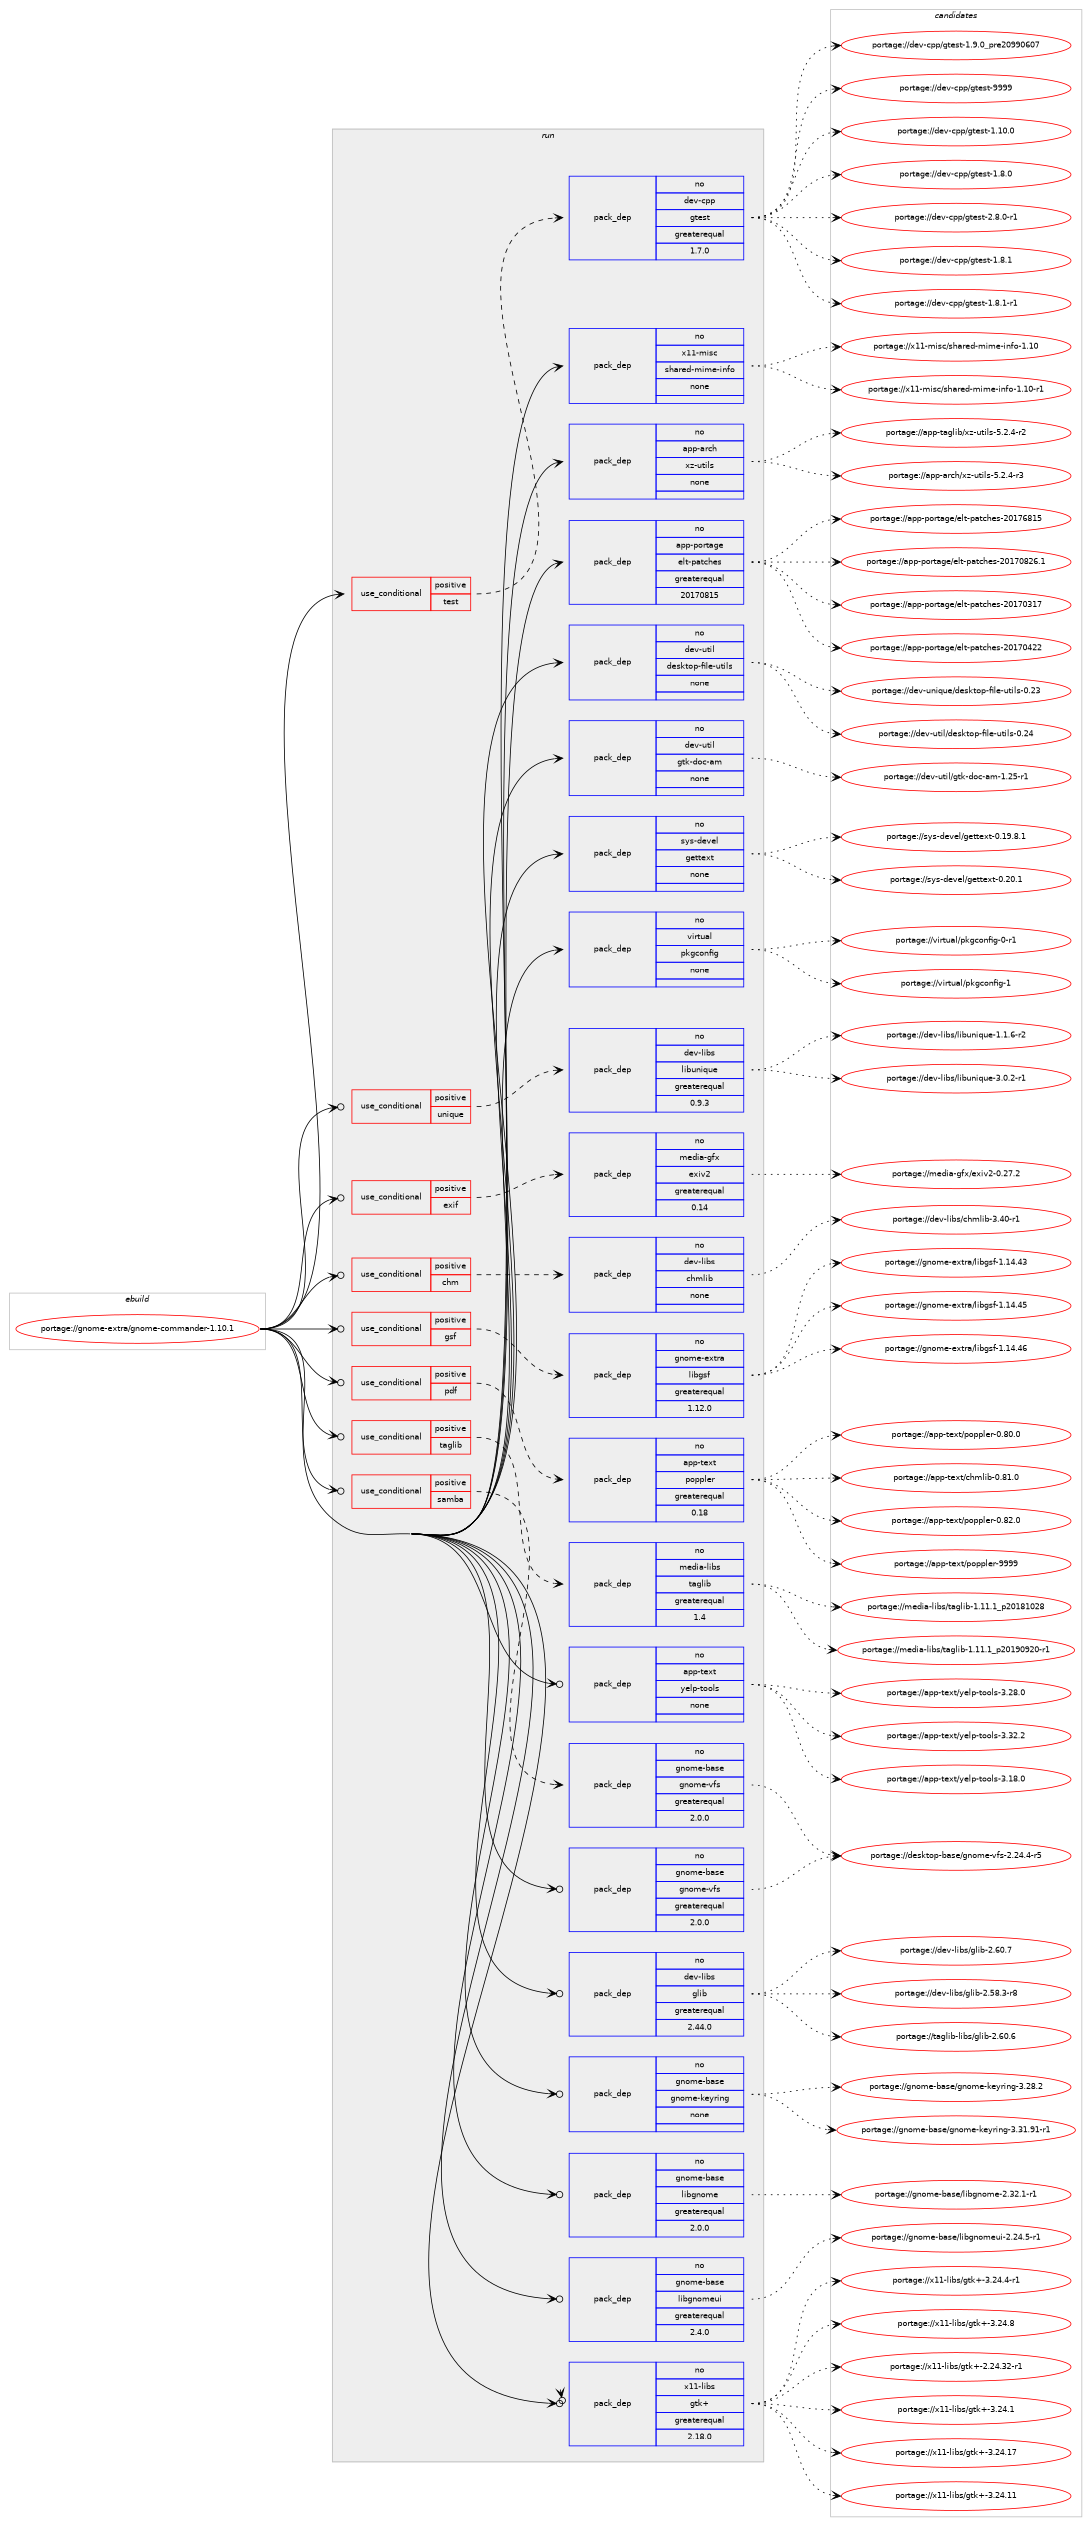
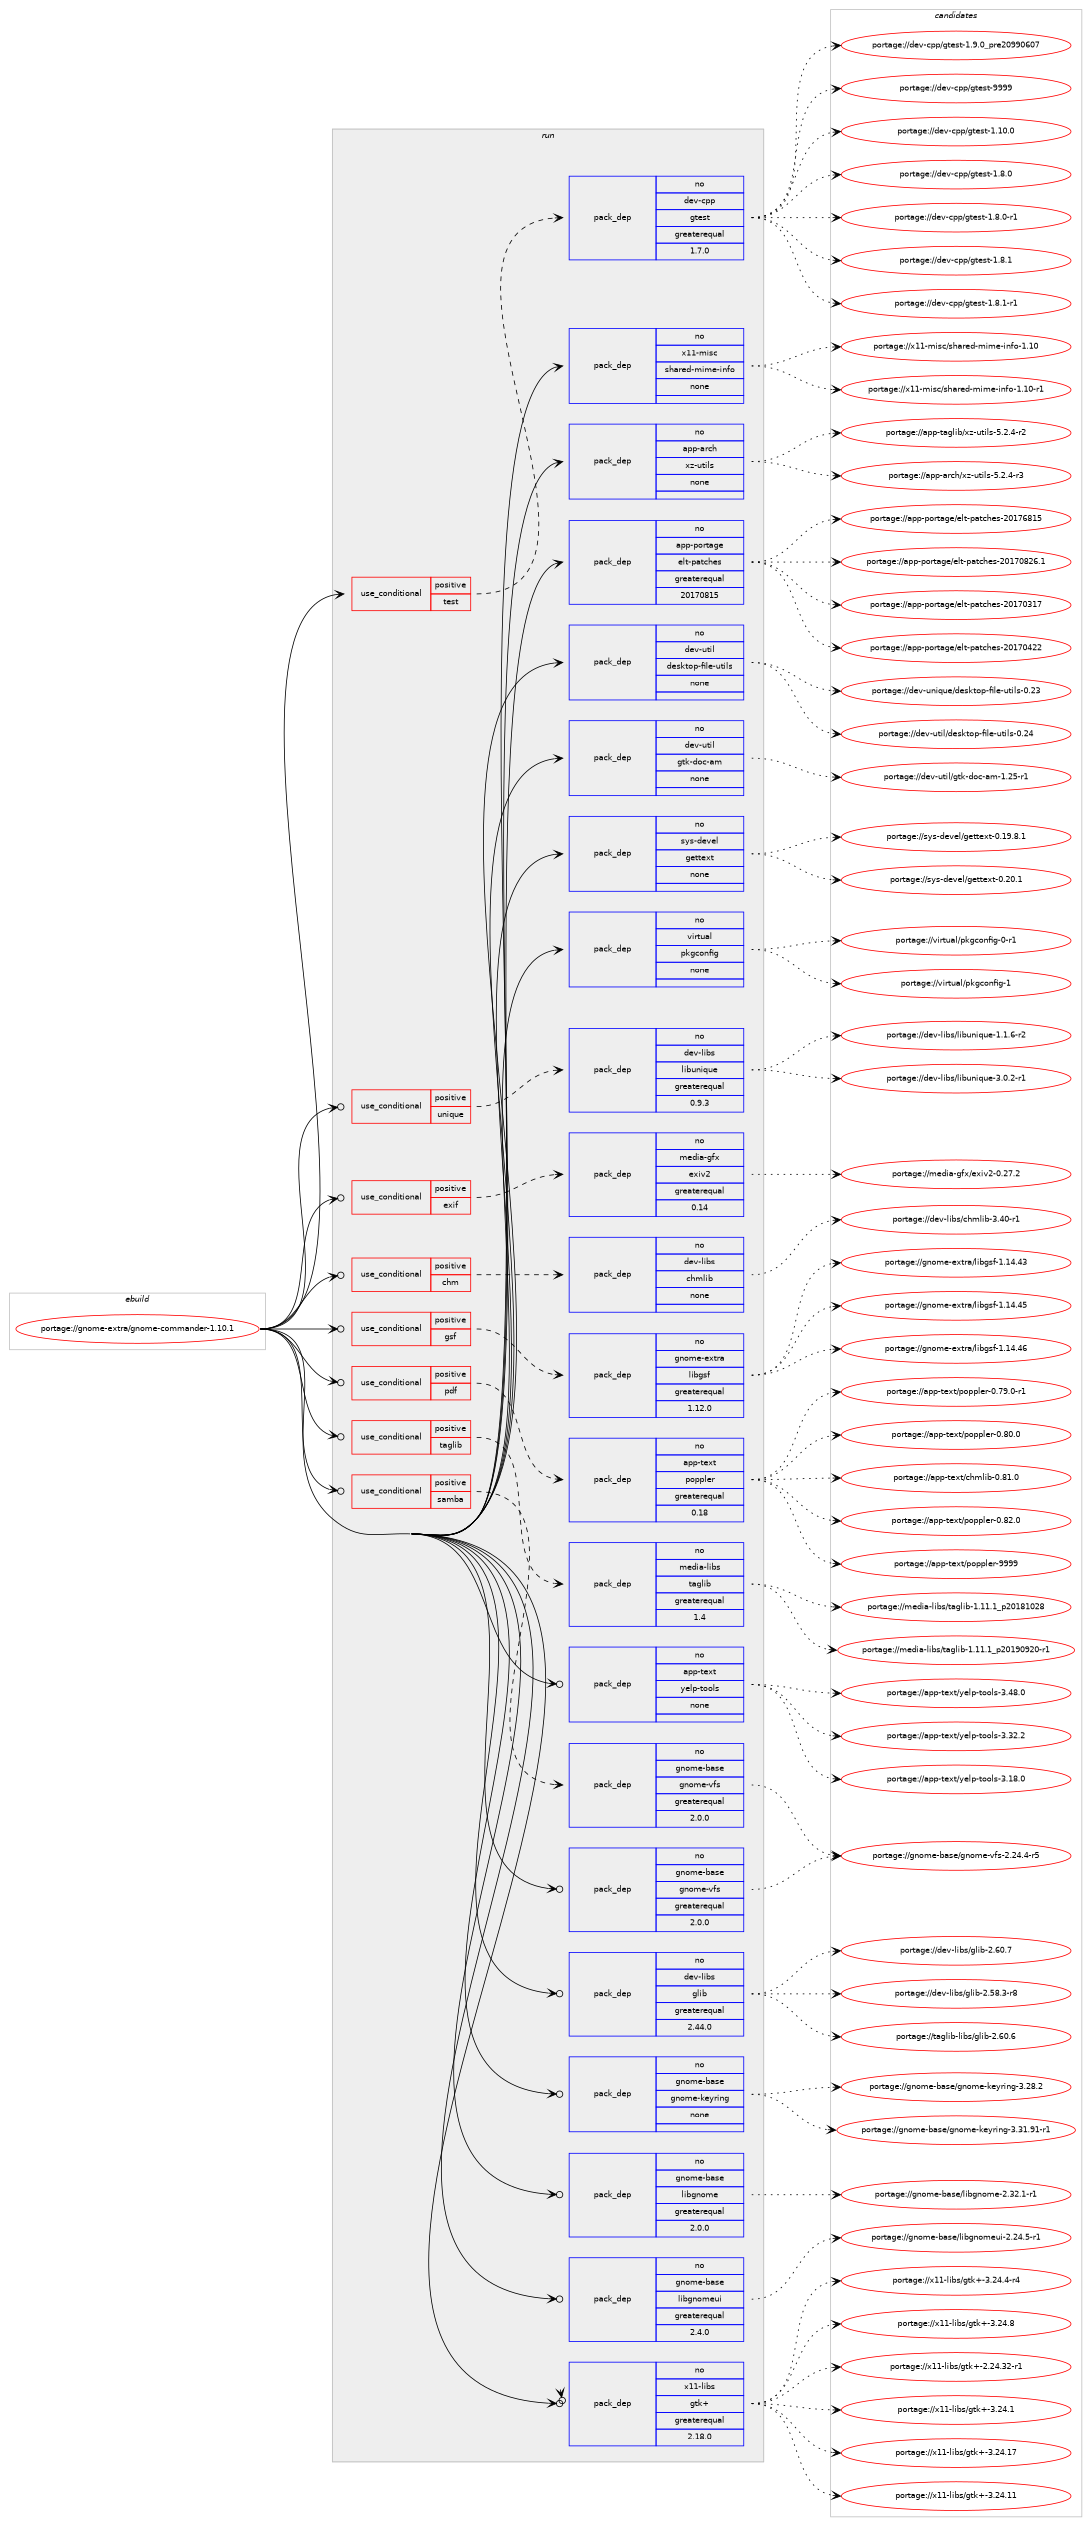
(956, 218) -> (956, 218)
none -> (956, 1392)
(956, 1693) -> (956, 1693)
(956, 1856) -> (956, 1856)
(956, 2281) -> (956, 2281)
